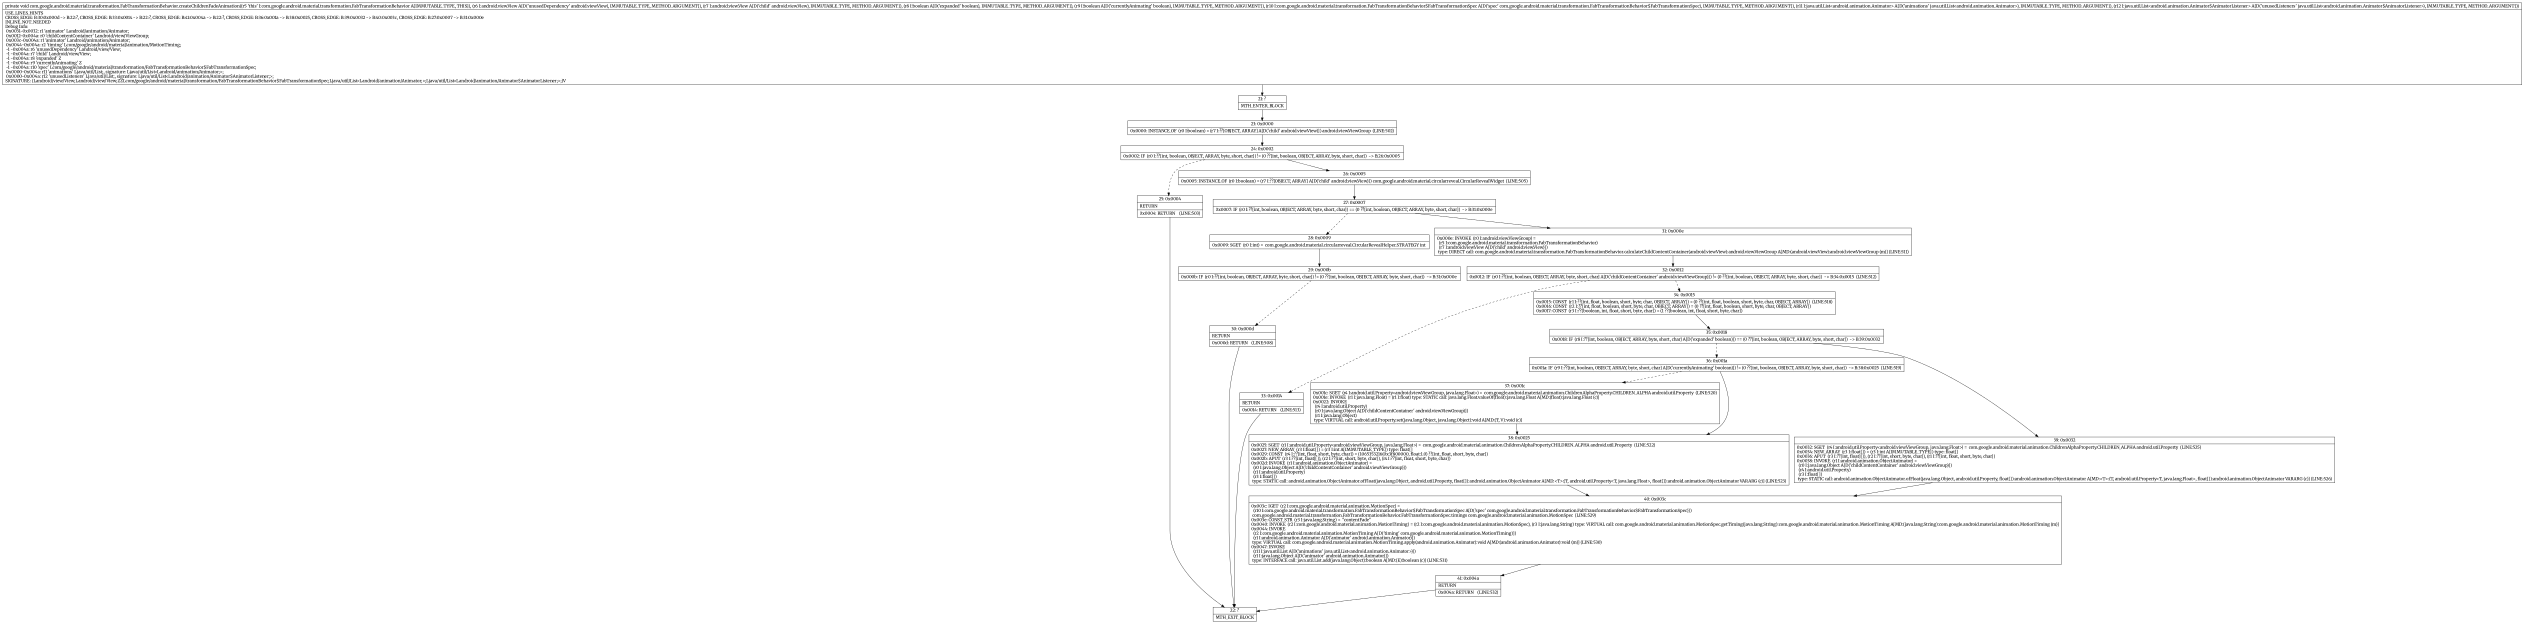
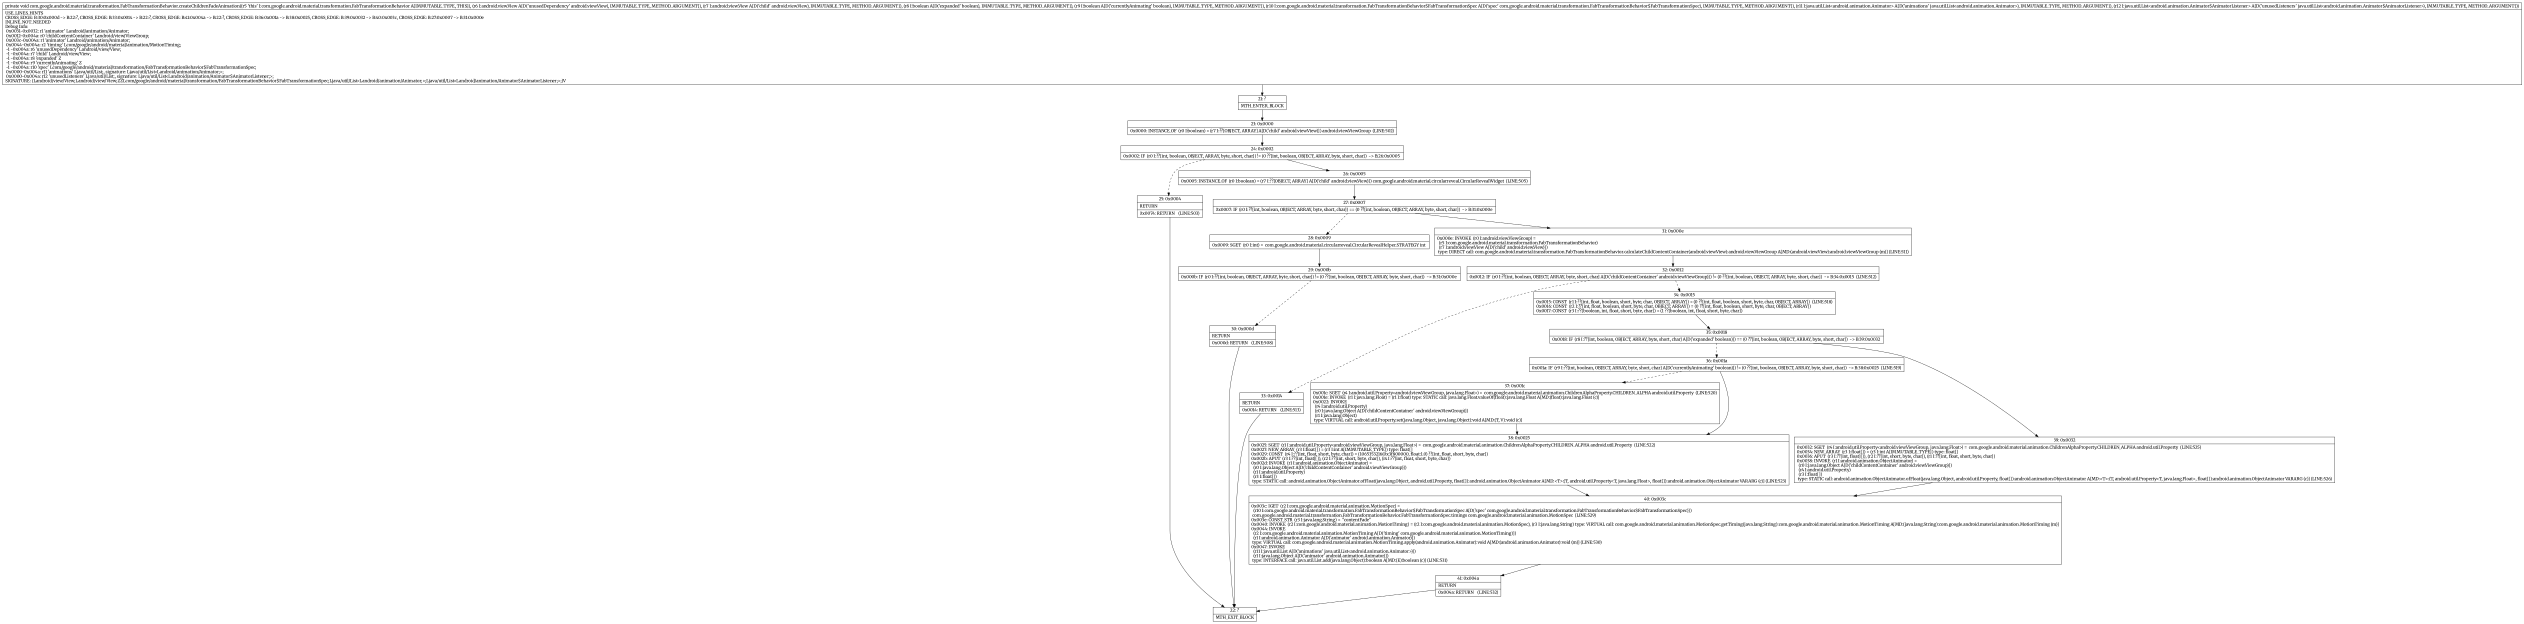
(1170, 213) -> (1170, 213)
